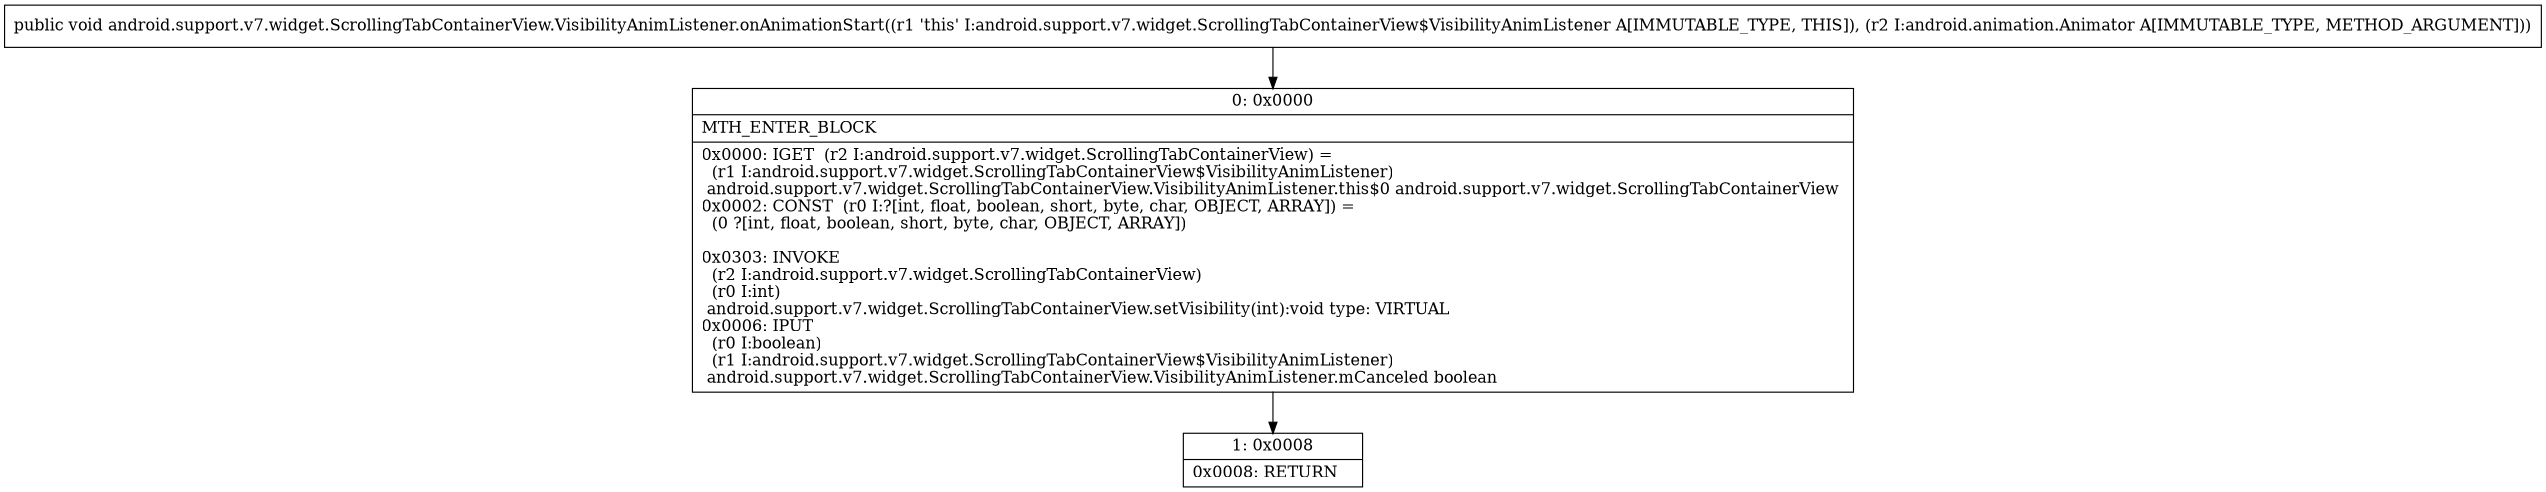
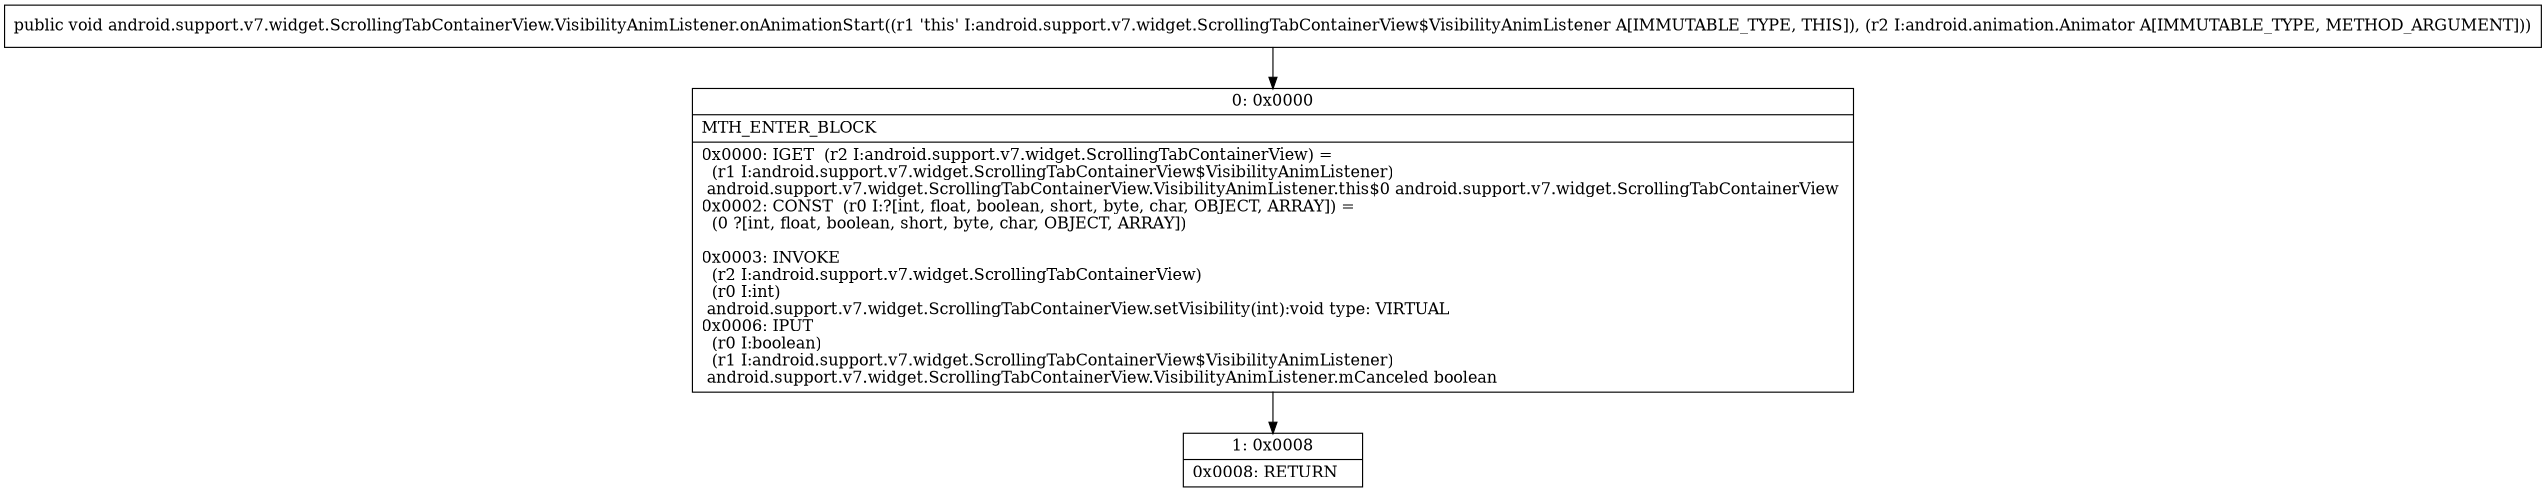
(776, 258) -> (776, 258)
